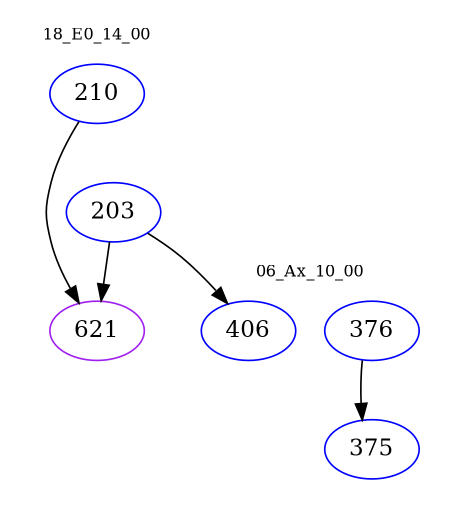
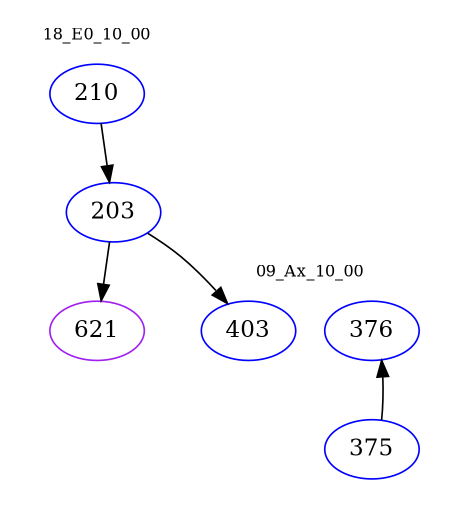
(97, 35) -> (97, 35)
(47, 204) -> (104, 144)
(310, 272) -> (310, 272)
(249, 331) -> (249, 331)
(361, 382) -> (383, 399)
